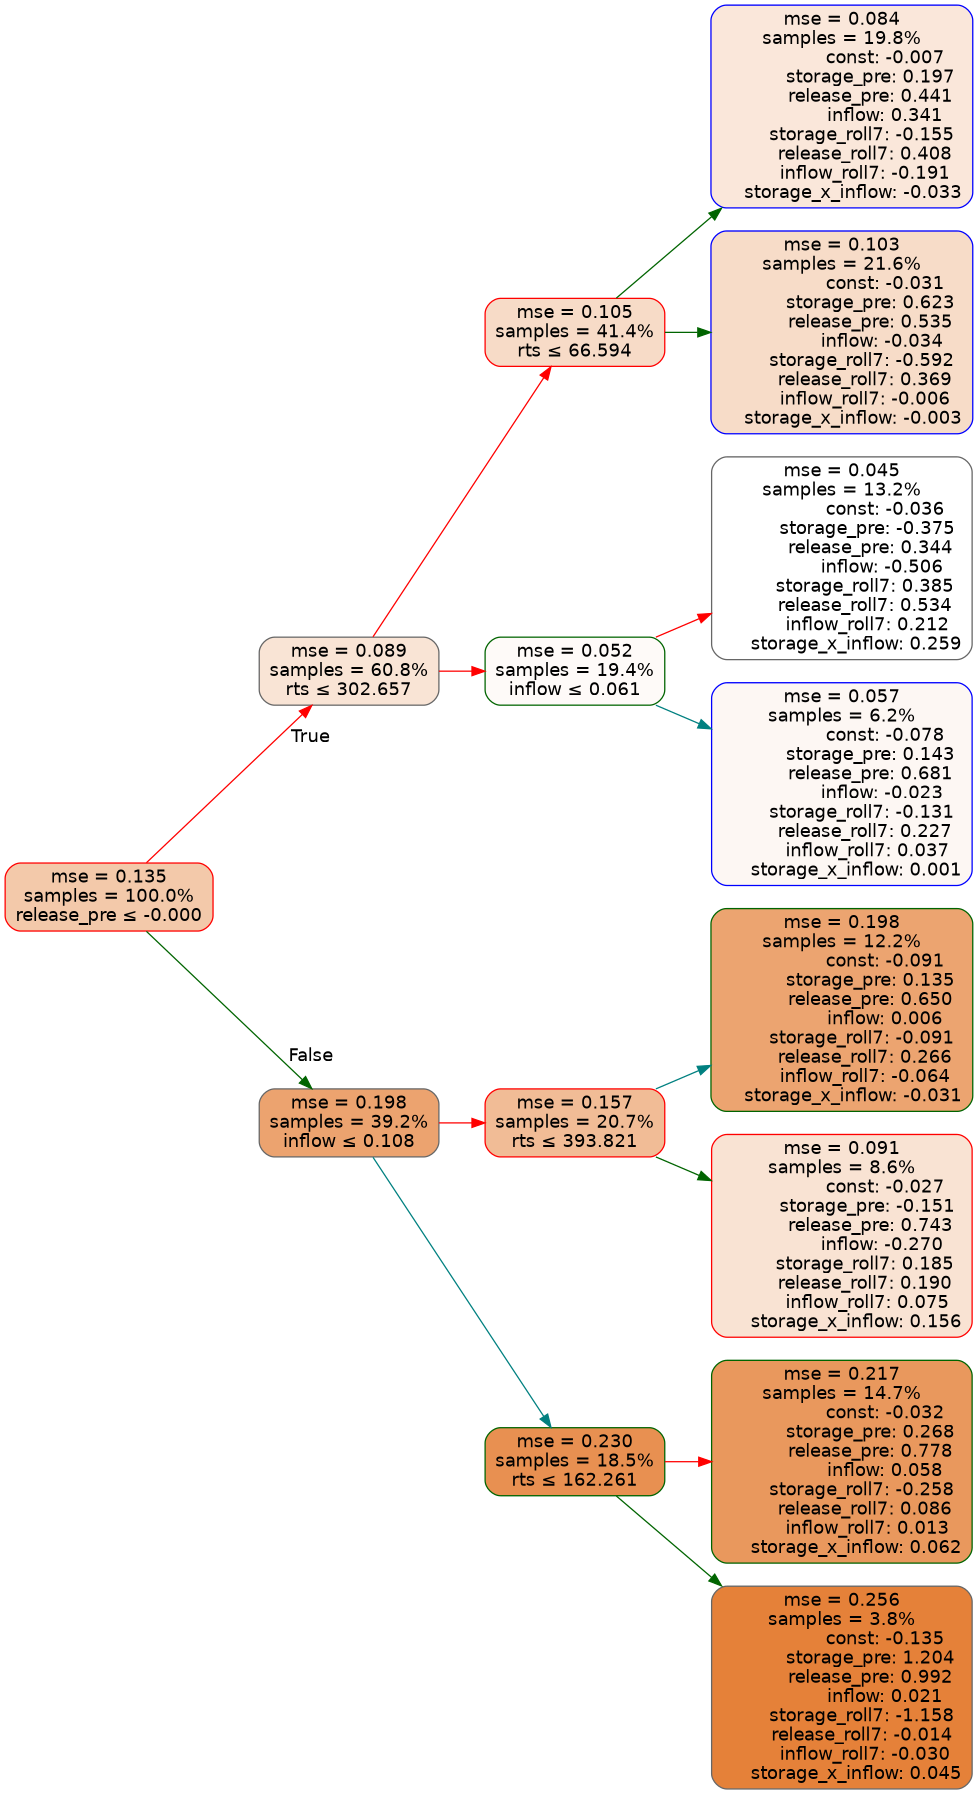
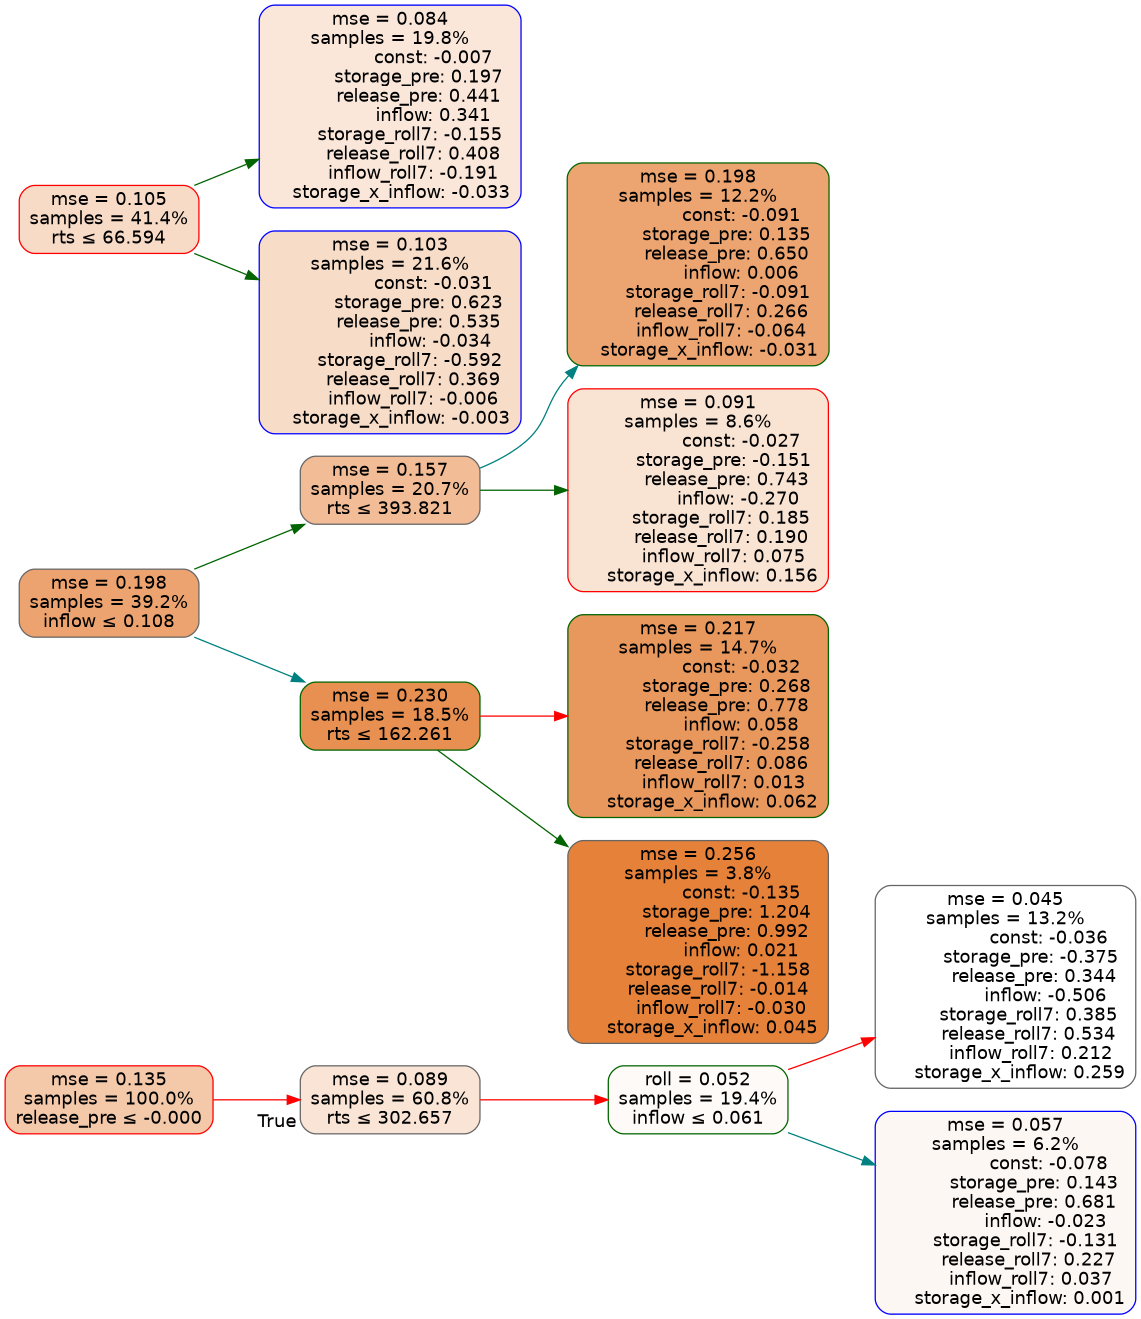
(458, 507) -> none
(575, 671) -> (698, 1100)
(224, 1006) -> none
(455, 1123) -> (243, 549)
(575, 1123) -> (390, 490)
